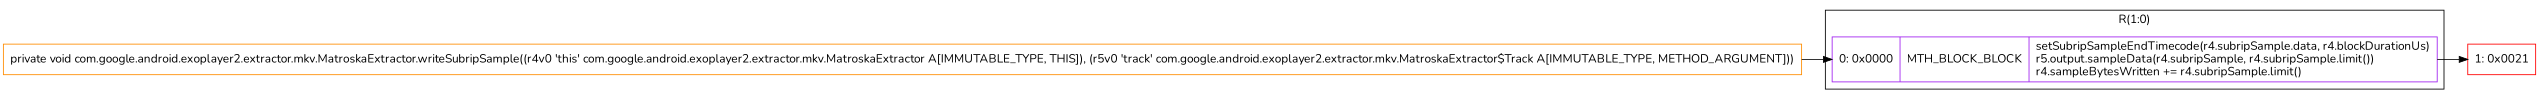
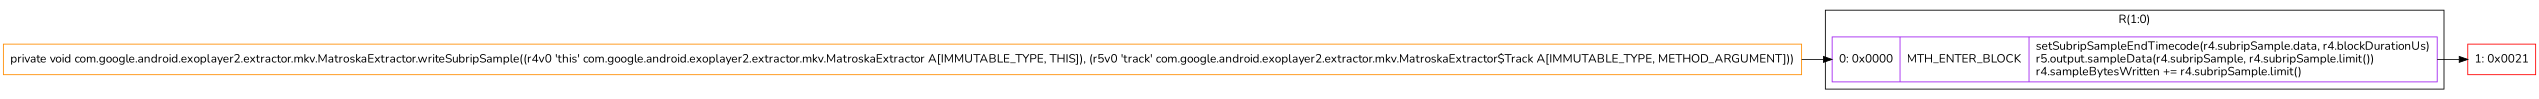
(1965, 59) -> (1965, 59)
